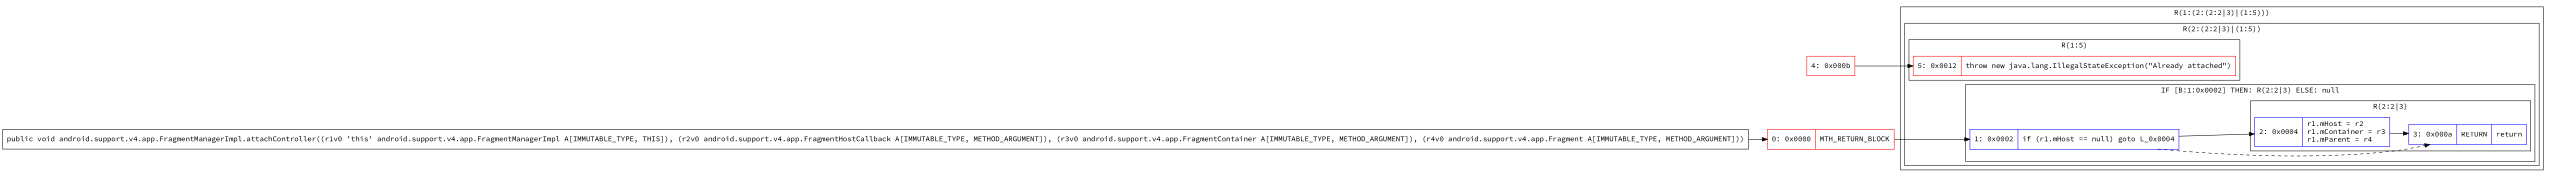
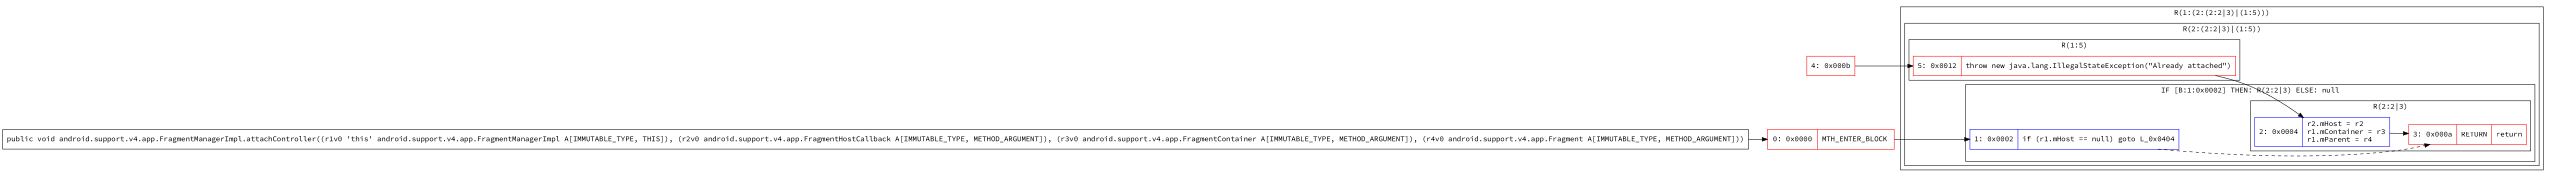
(2335, 124) -> (2335, 124)
(2214, 135) -> (2259, 90)
(2468, 135) -> (2468, 135)
(1855, 139) -> (1855, 139)
(2098, 139) -> (2098, 139)
